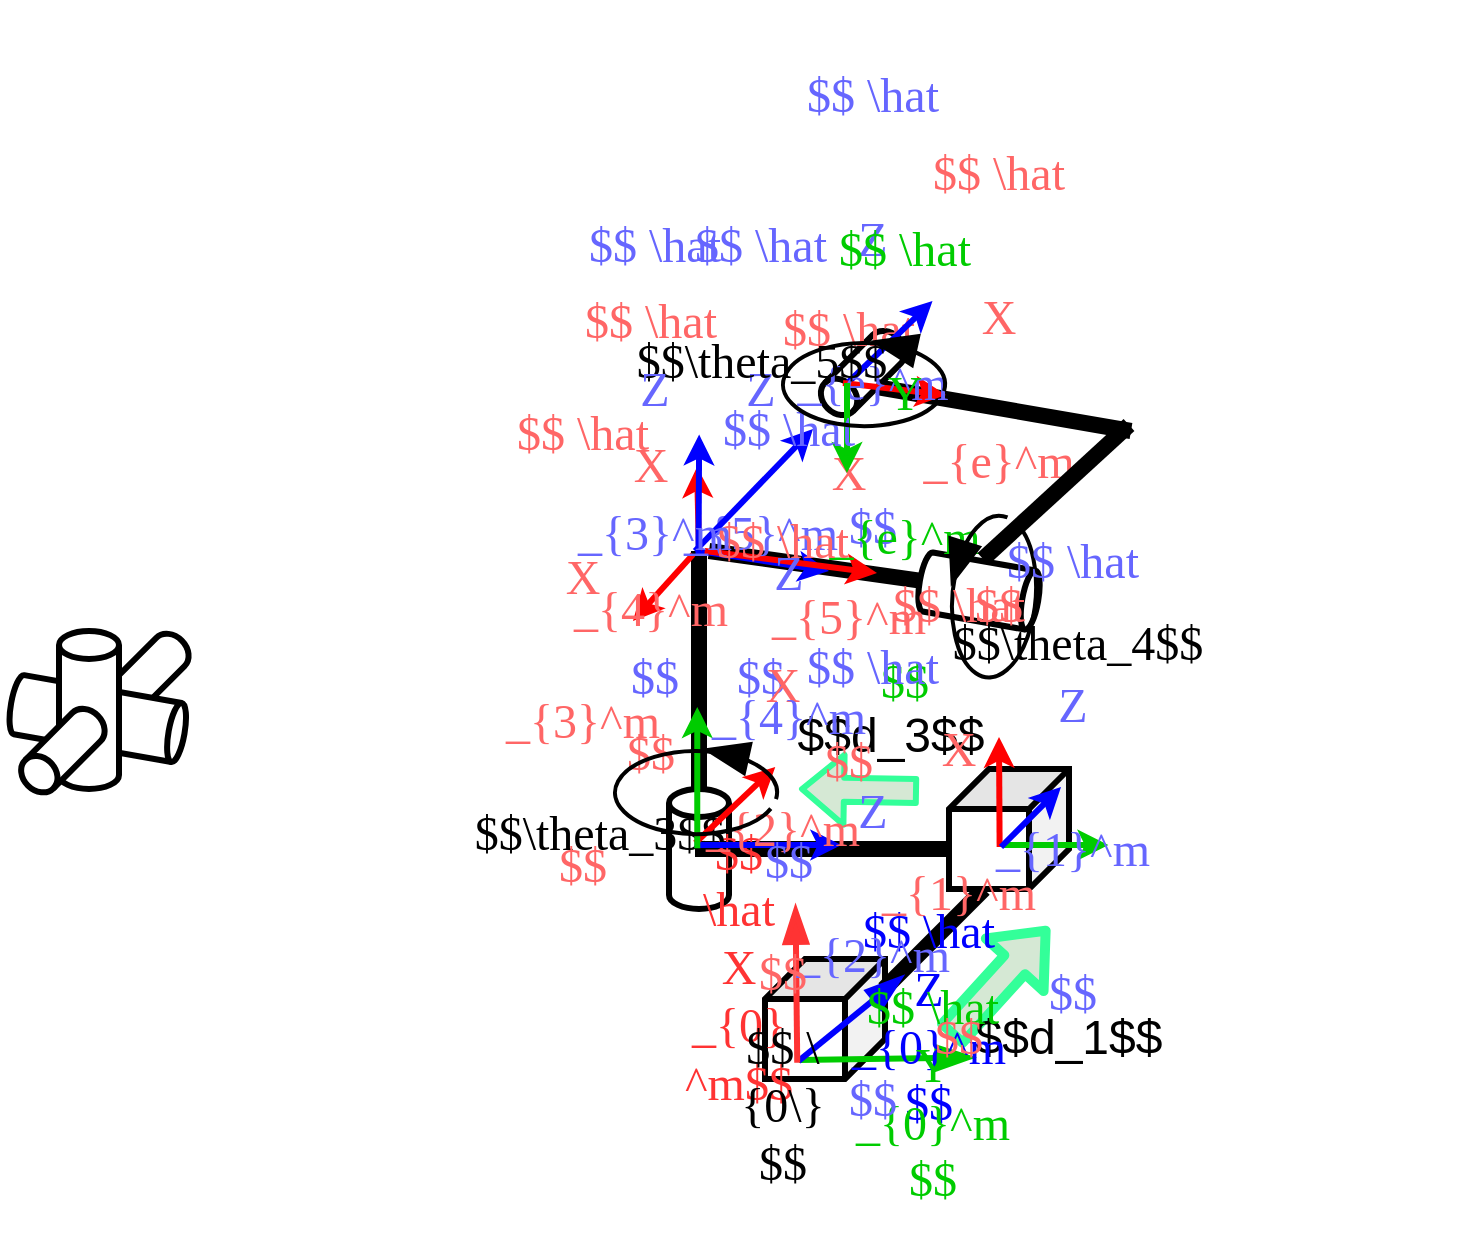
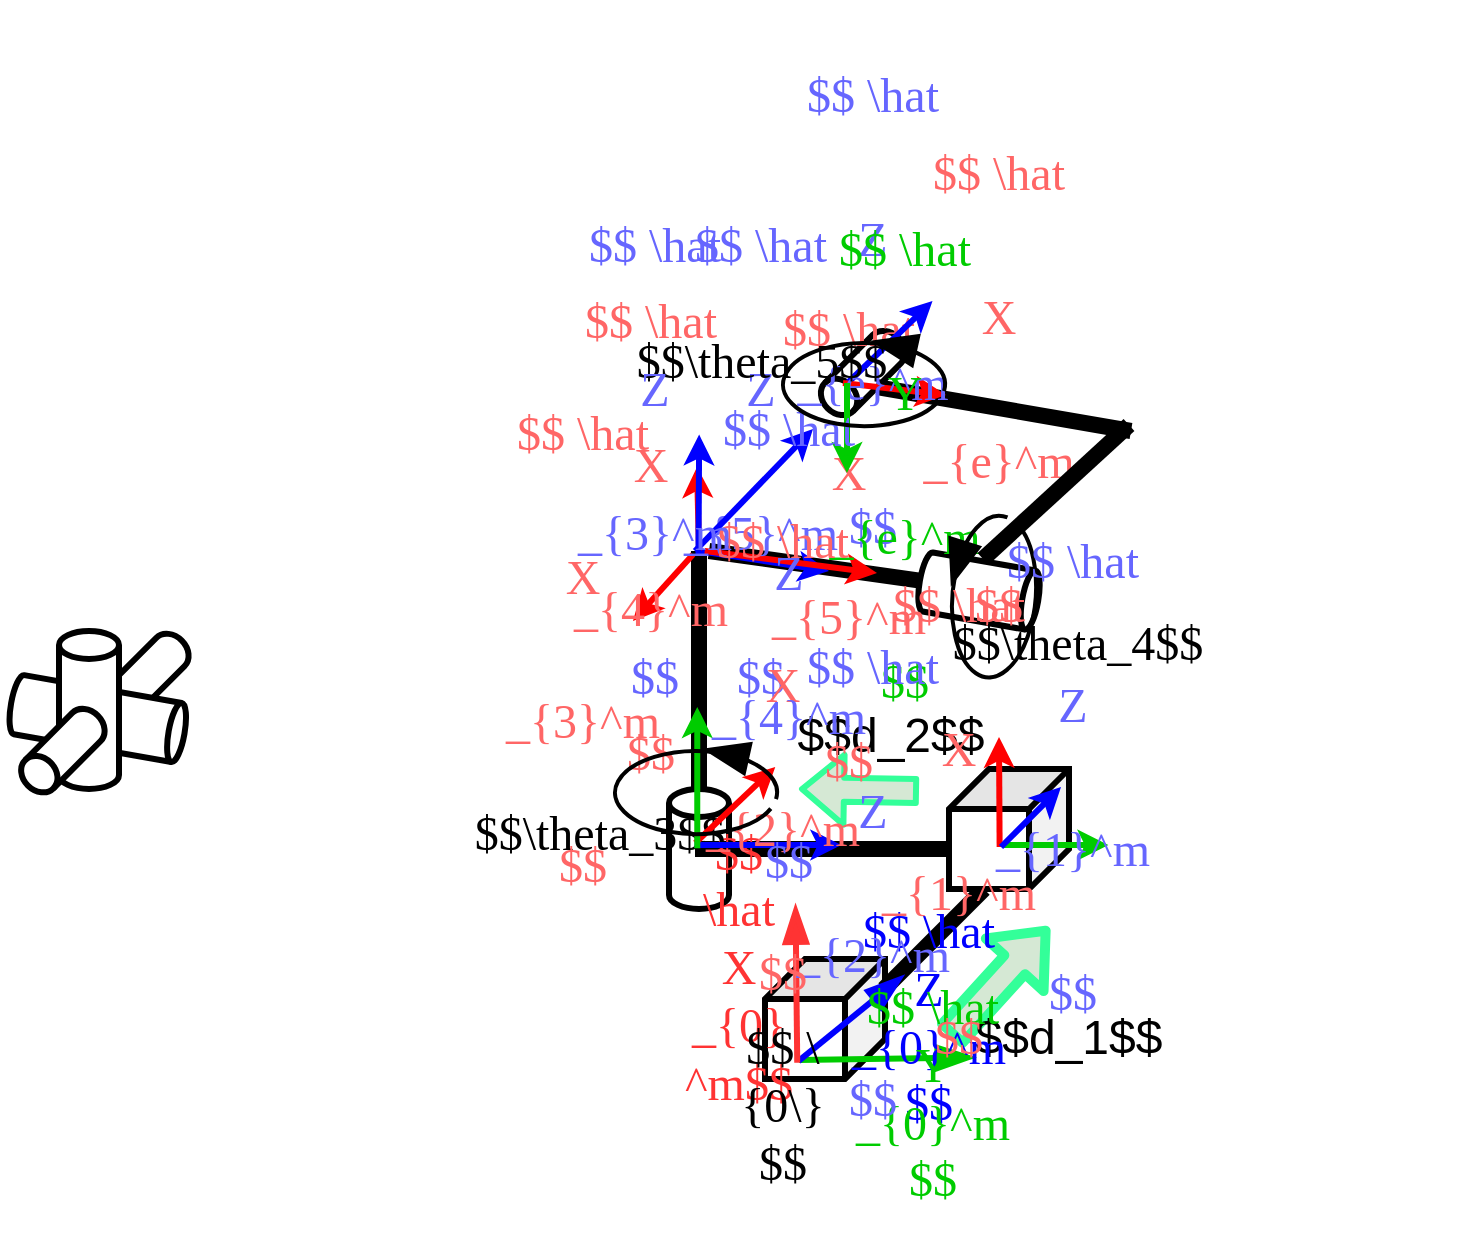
(892, 737) -> (892, 737)
